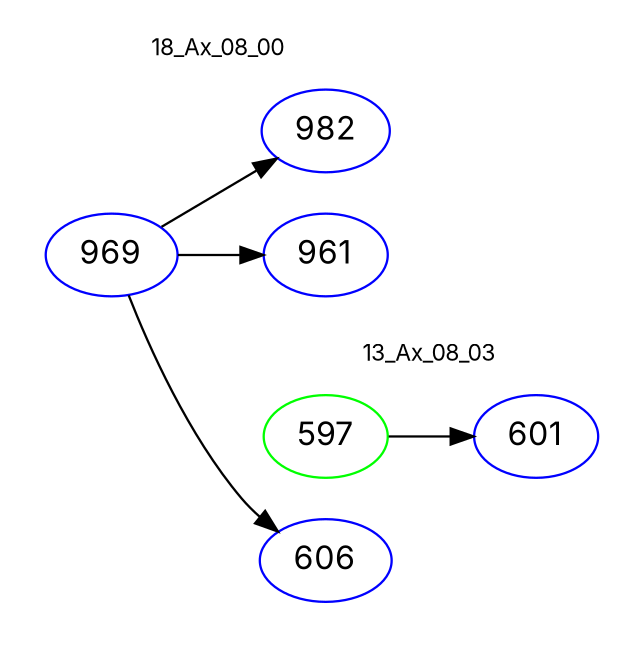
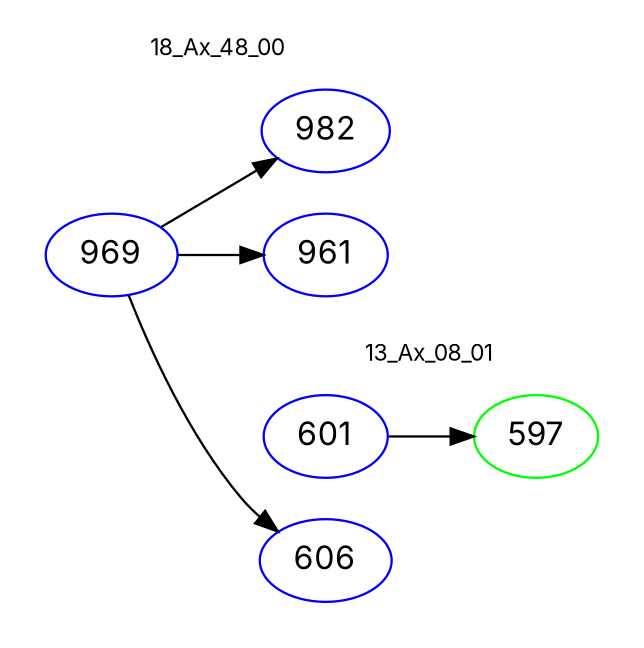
(218, 49) -> (218, 49)
(429, 355) -> (429, 355)
(419, 436) -> (419, 436)
